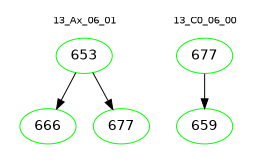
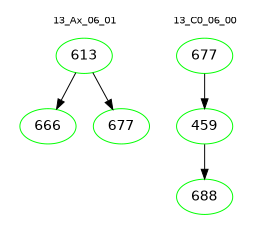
(84, 56) -> (84, 56)
(205, 126) -> (205, 126)
none -> (205, 197)
